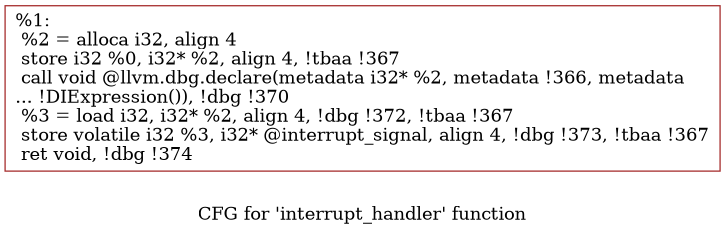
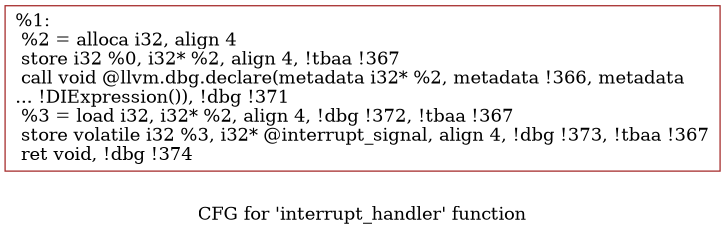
(153, 97) -> (153, 97)
